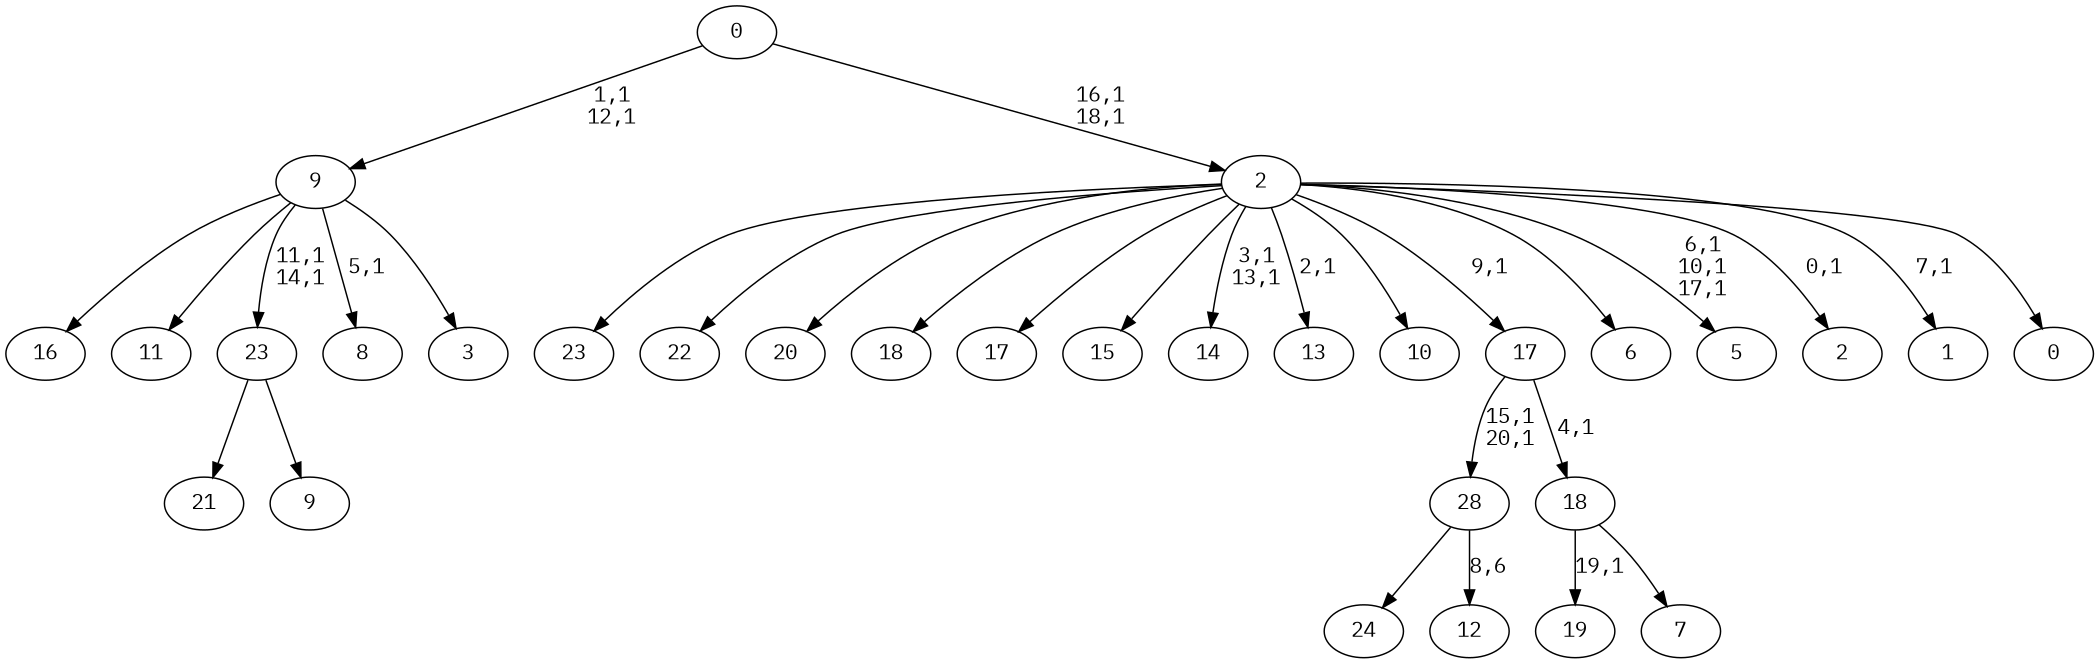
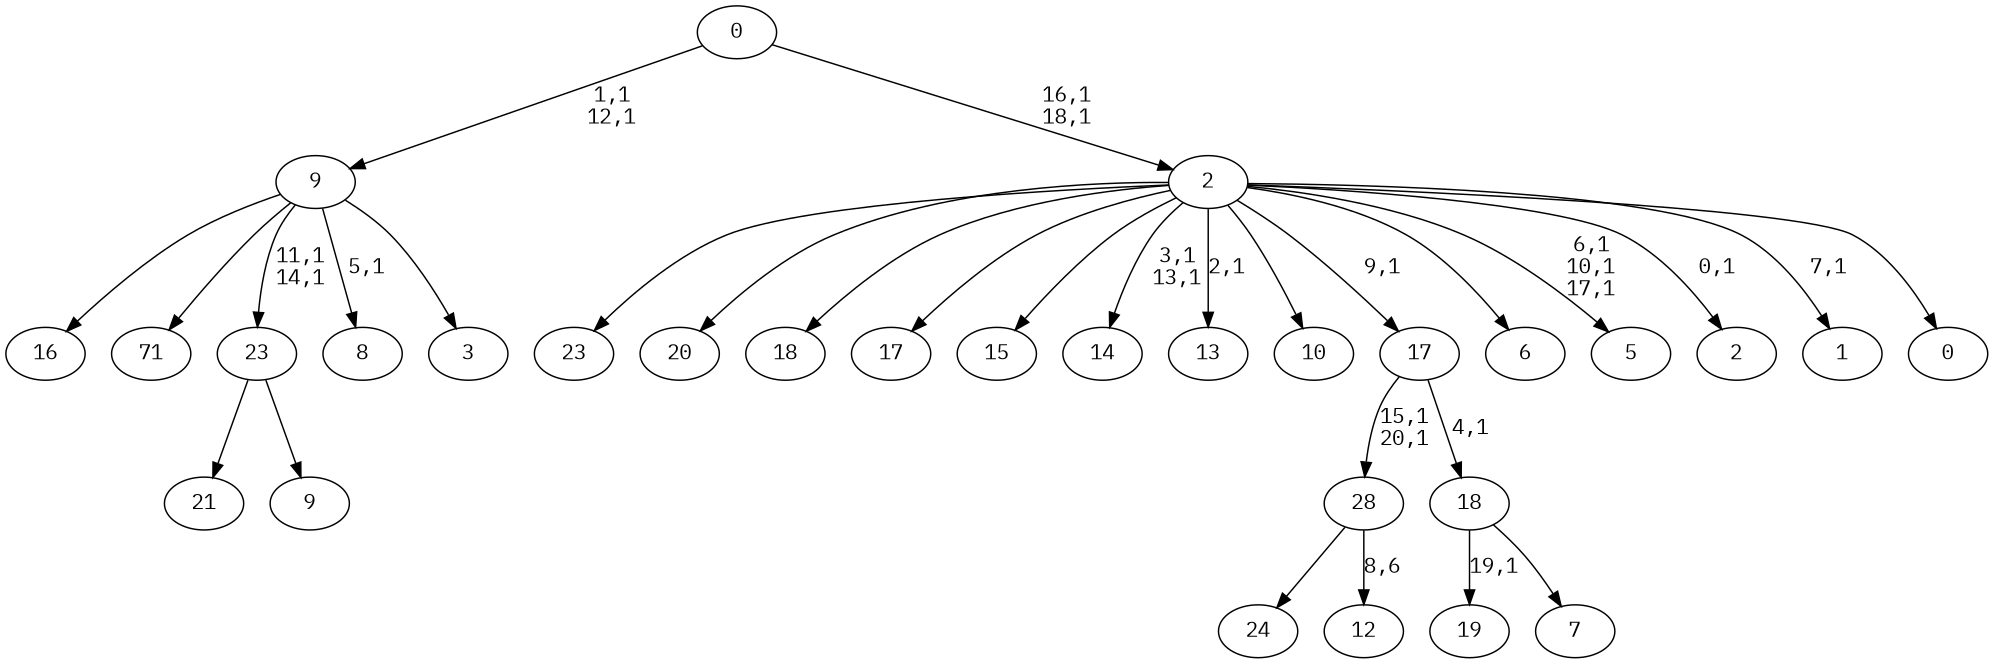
(151, 354) -> (151, 354)
(680, 354) -> none
